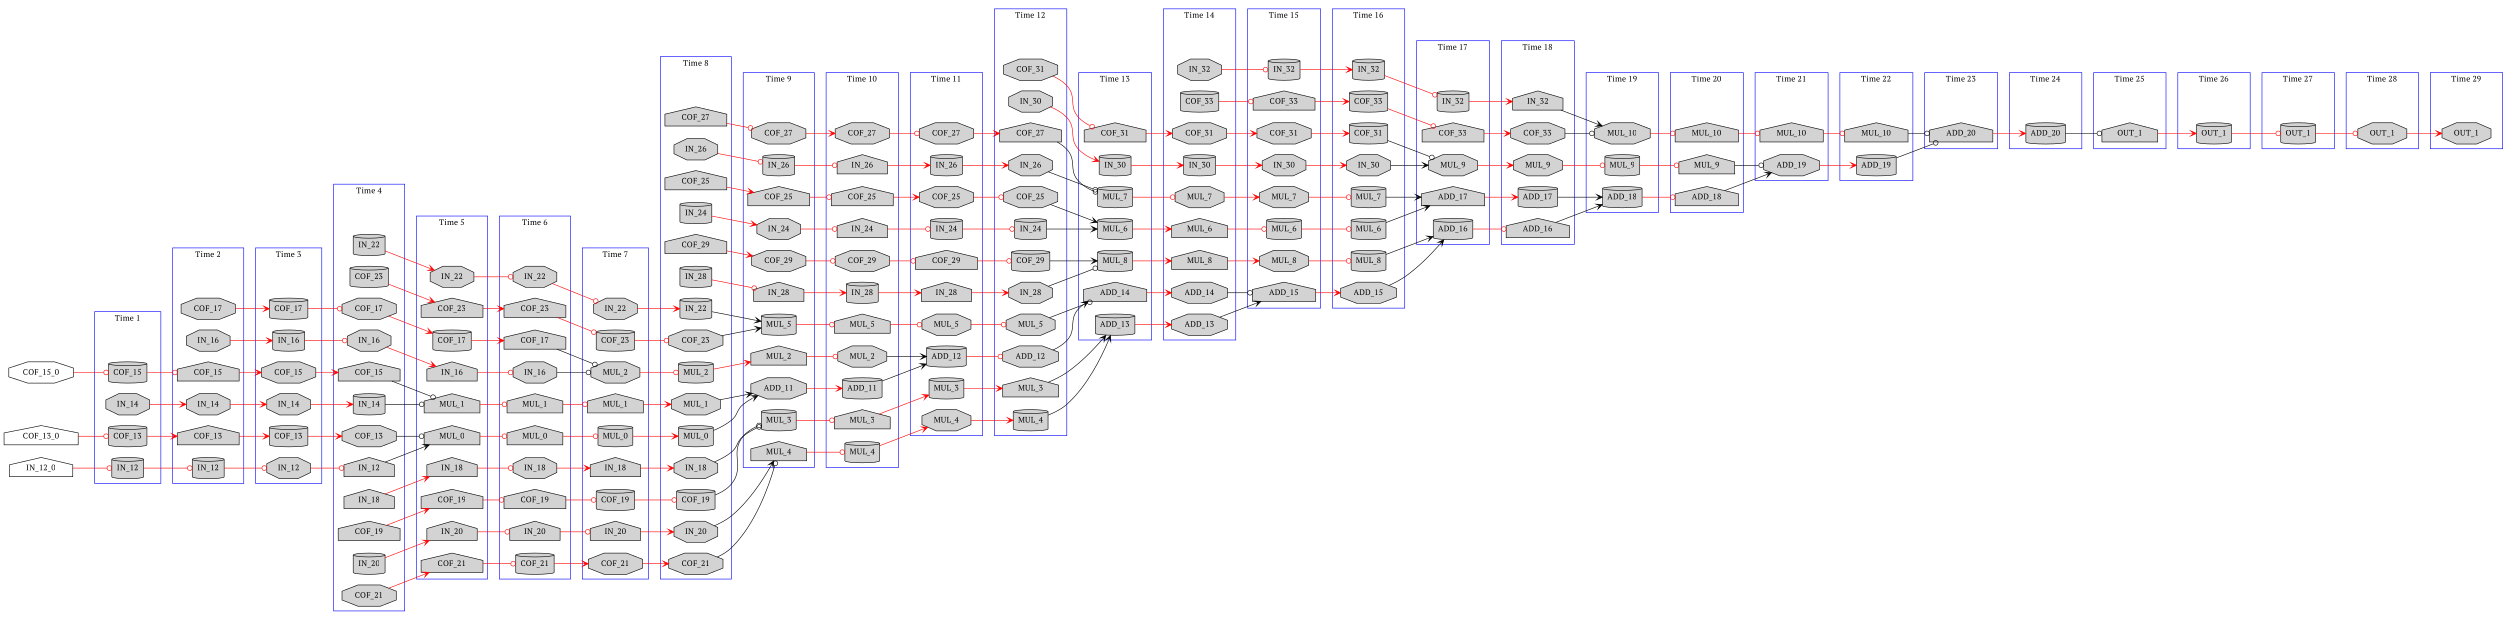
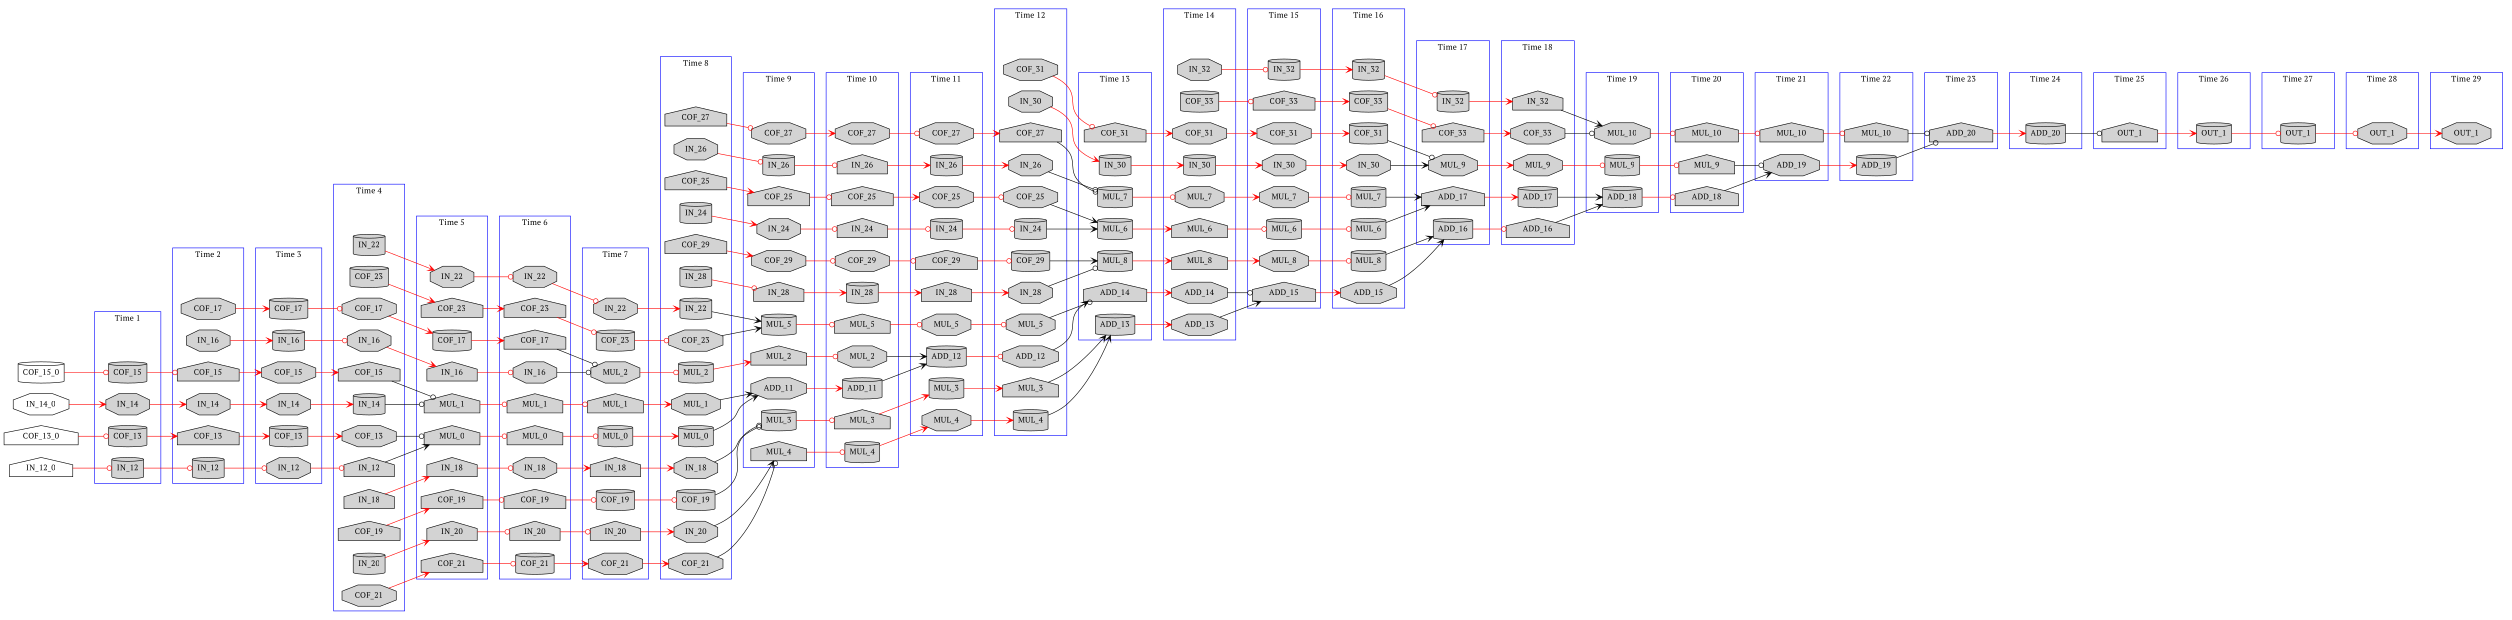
(41, 372) -> (41, 372)
none -> (41, 404)
